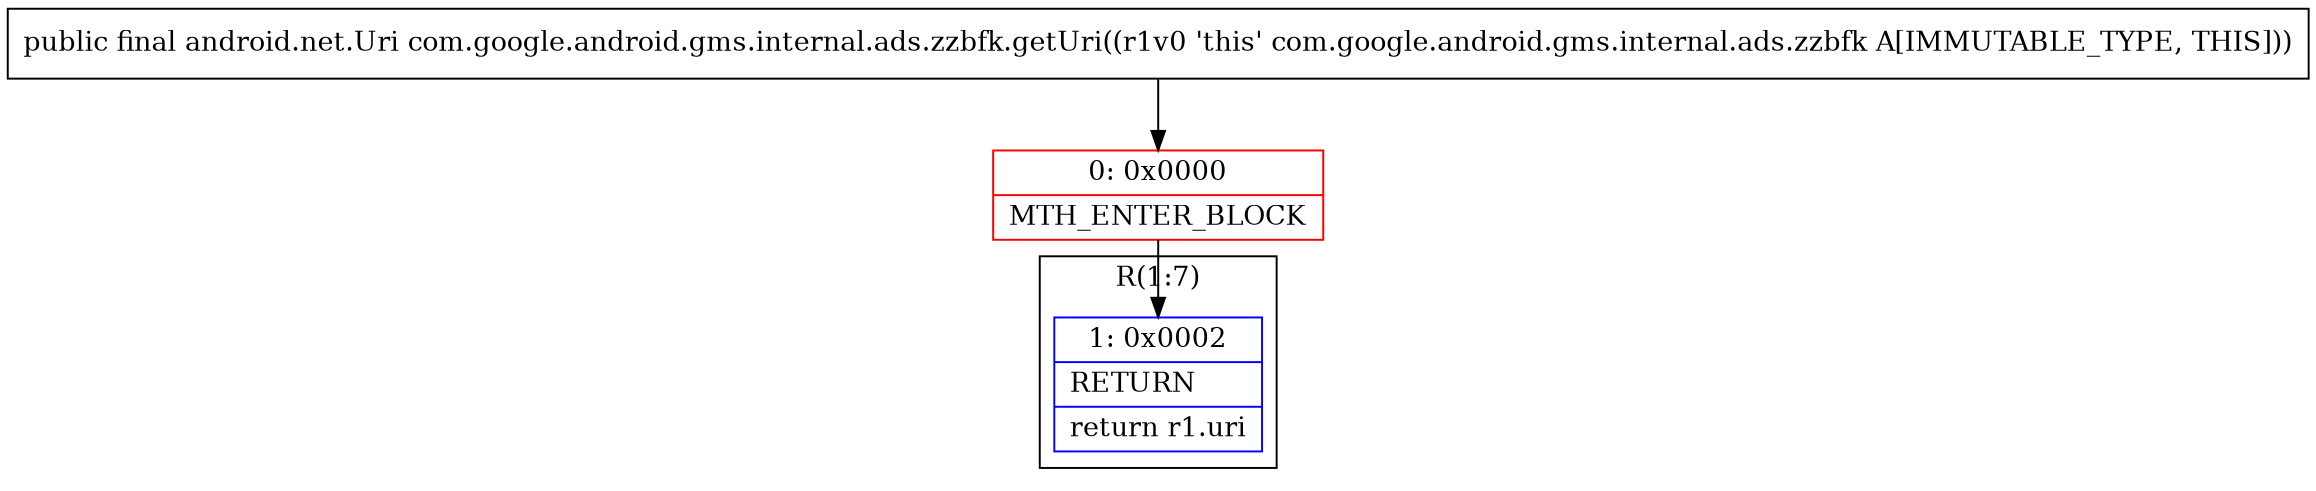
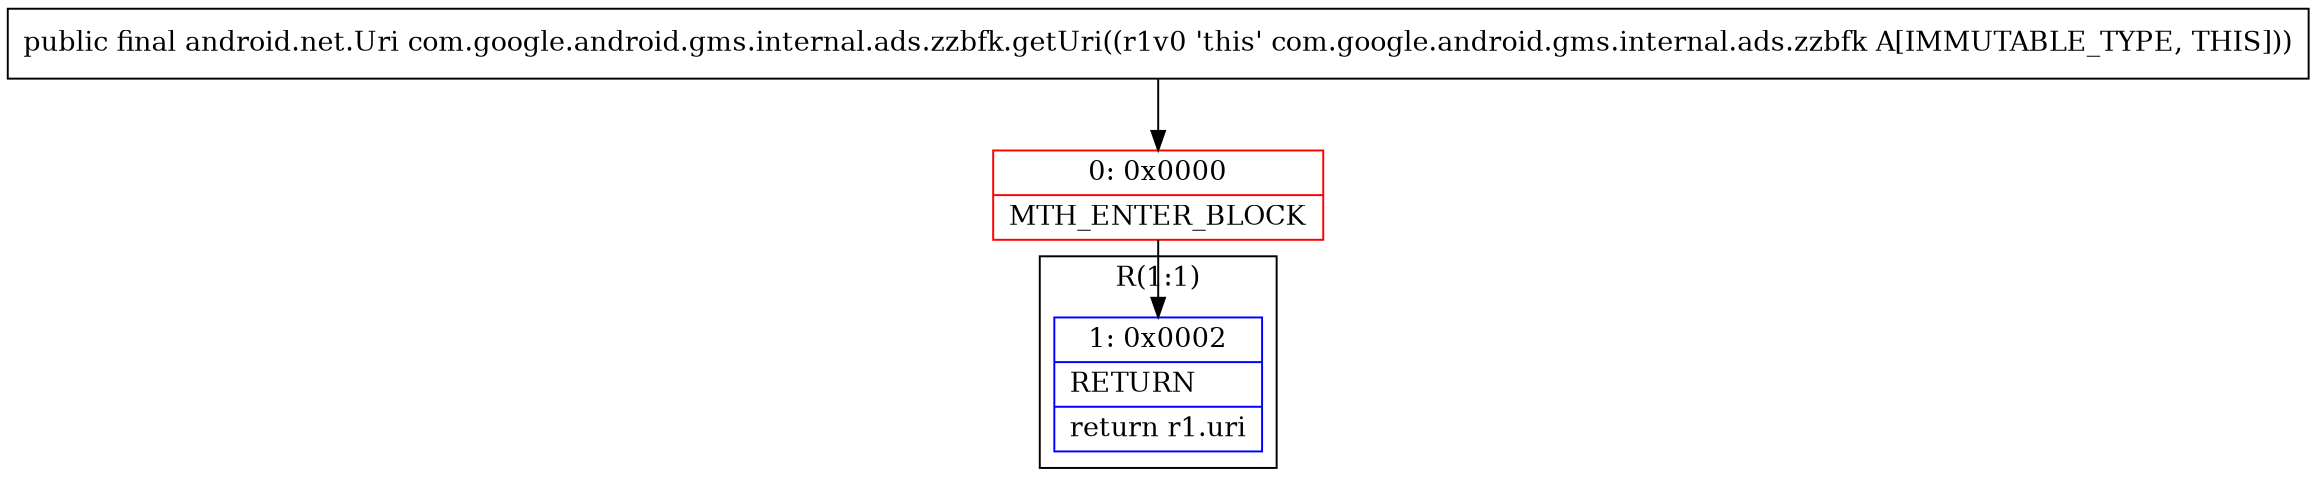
(1158, 279) -> (1158, 279)
